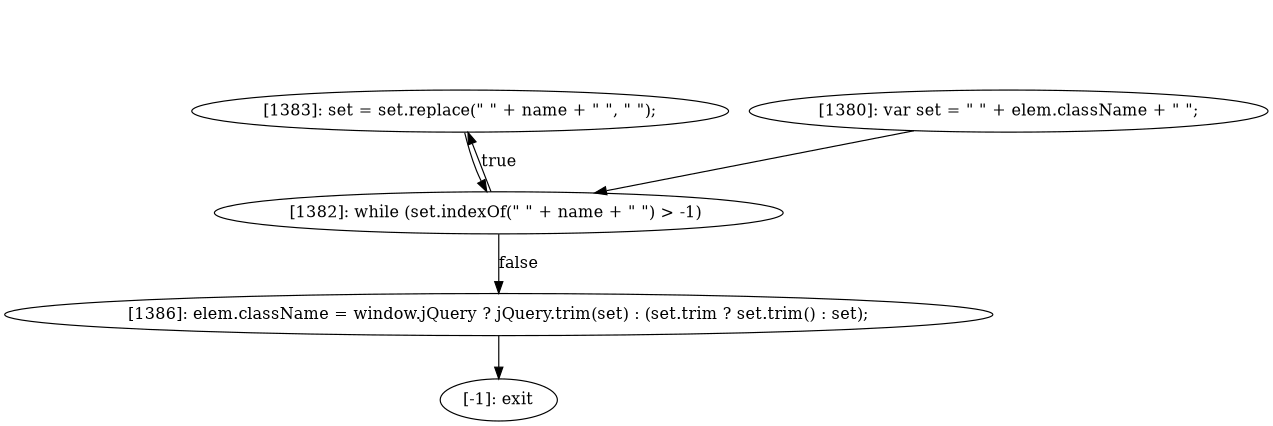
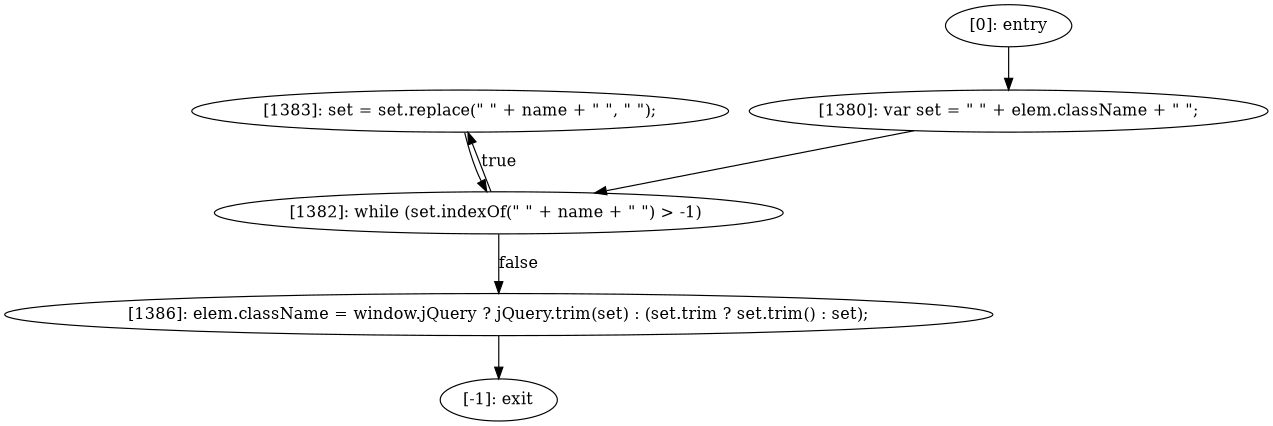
none -> (1009, 26)
